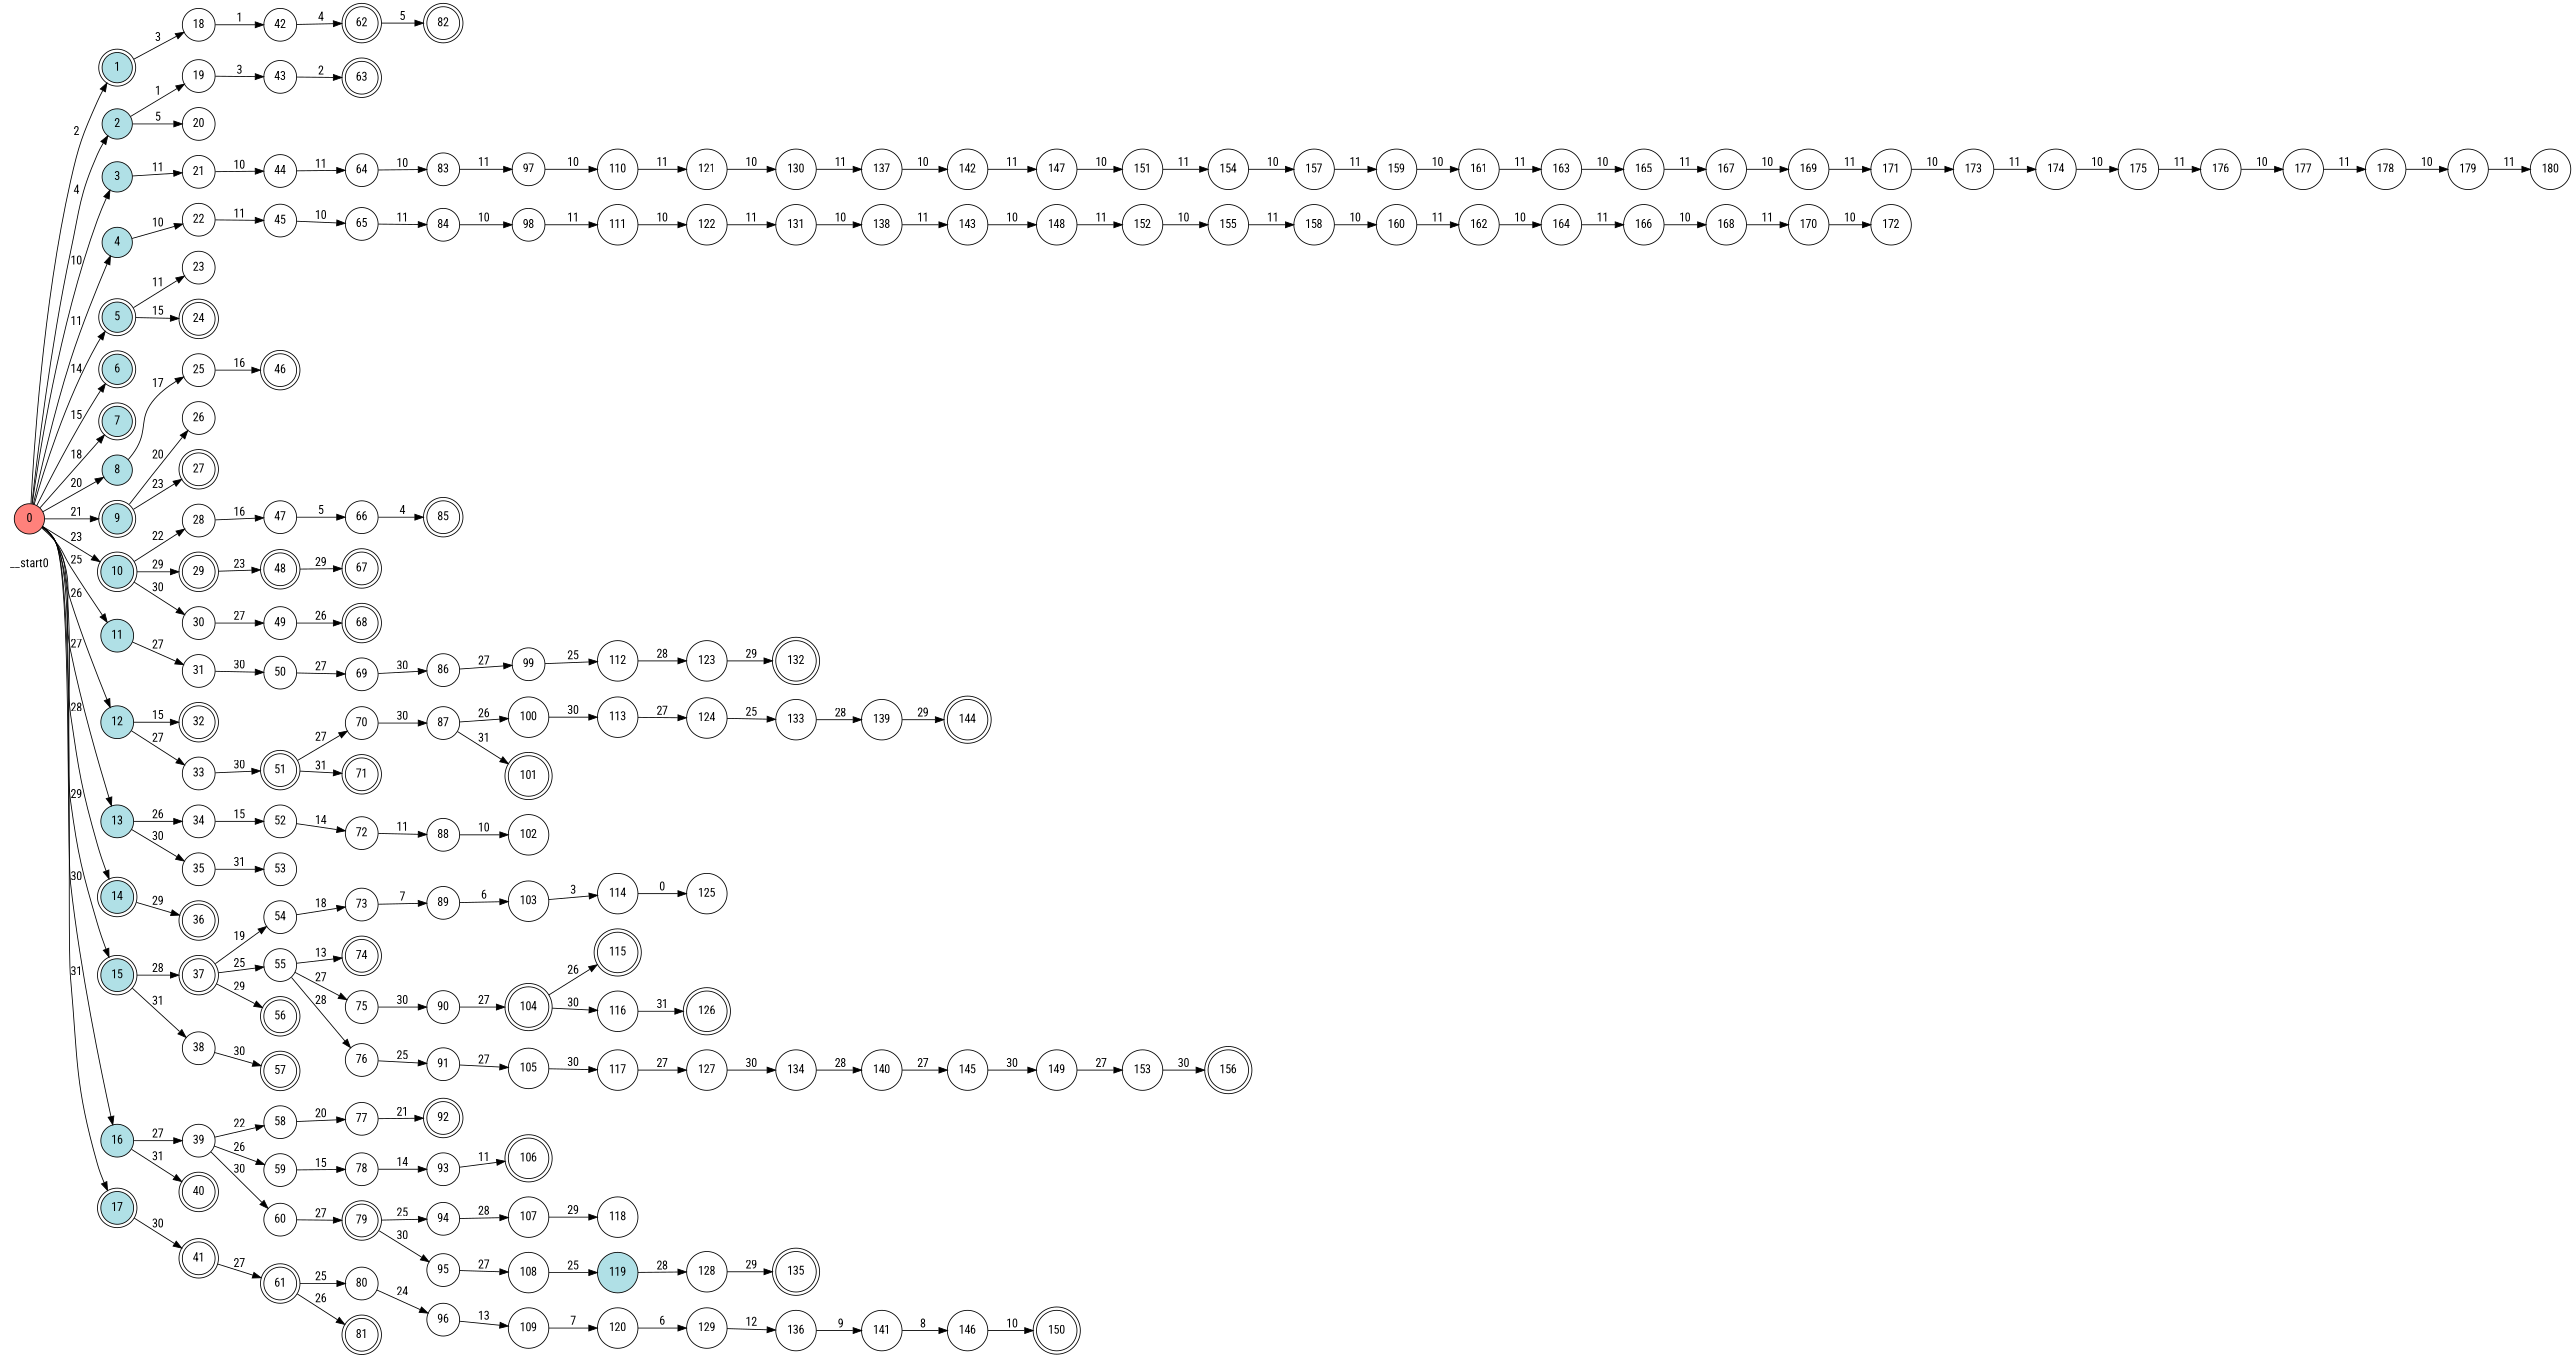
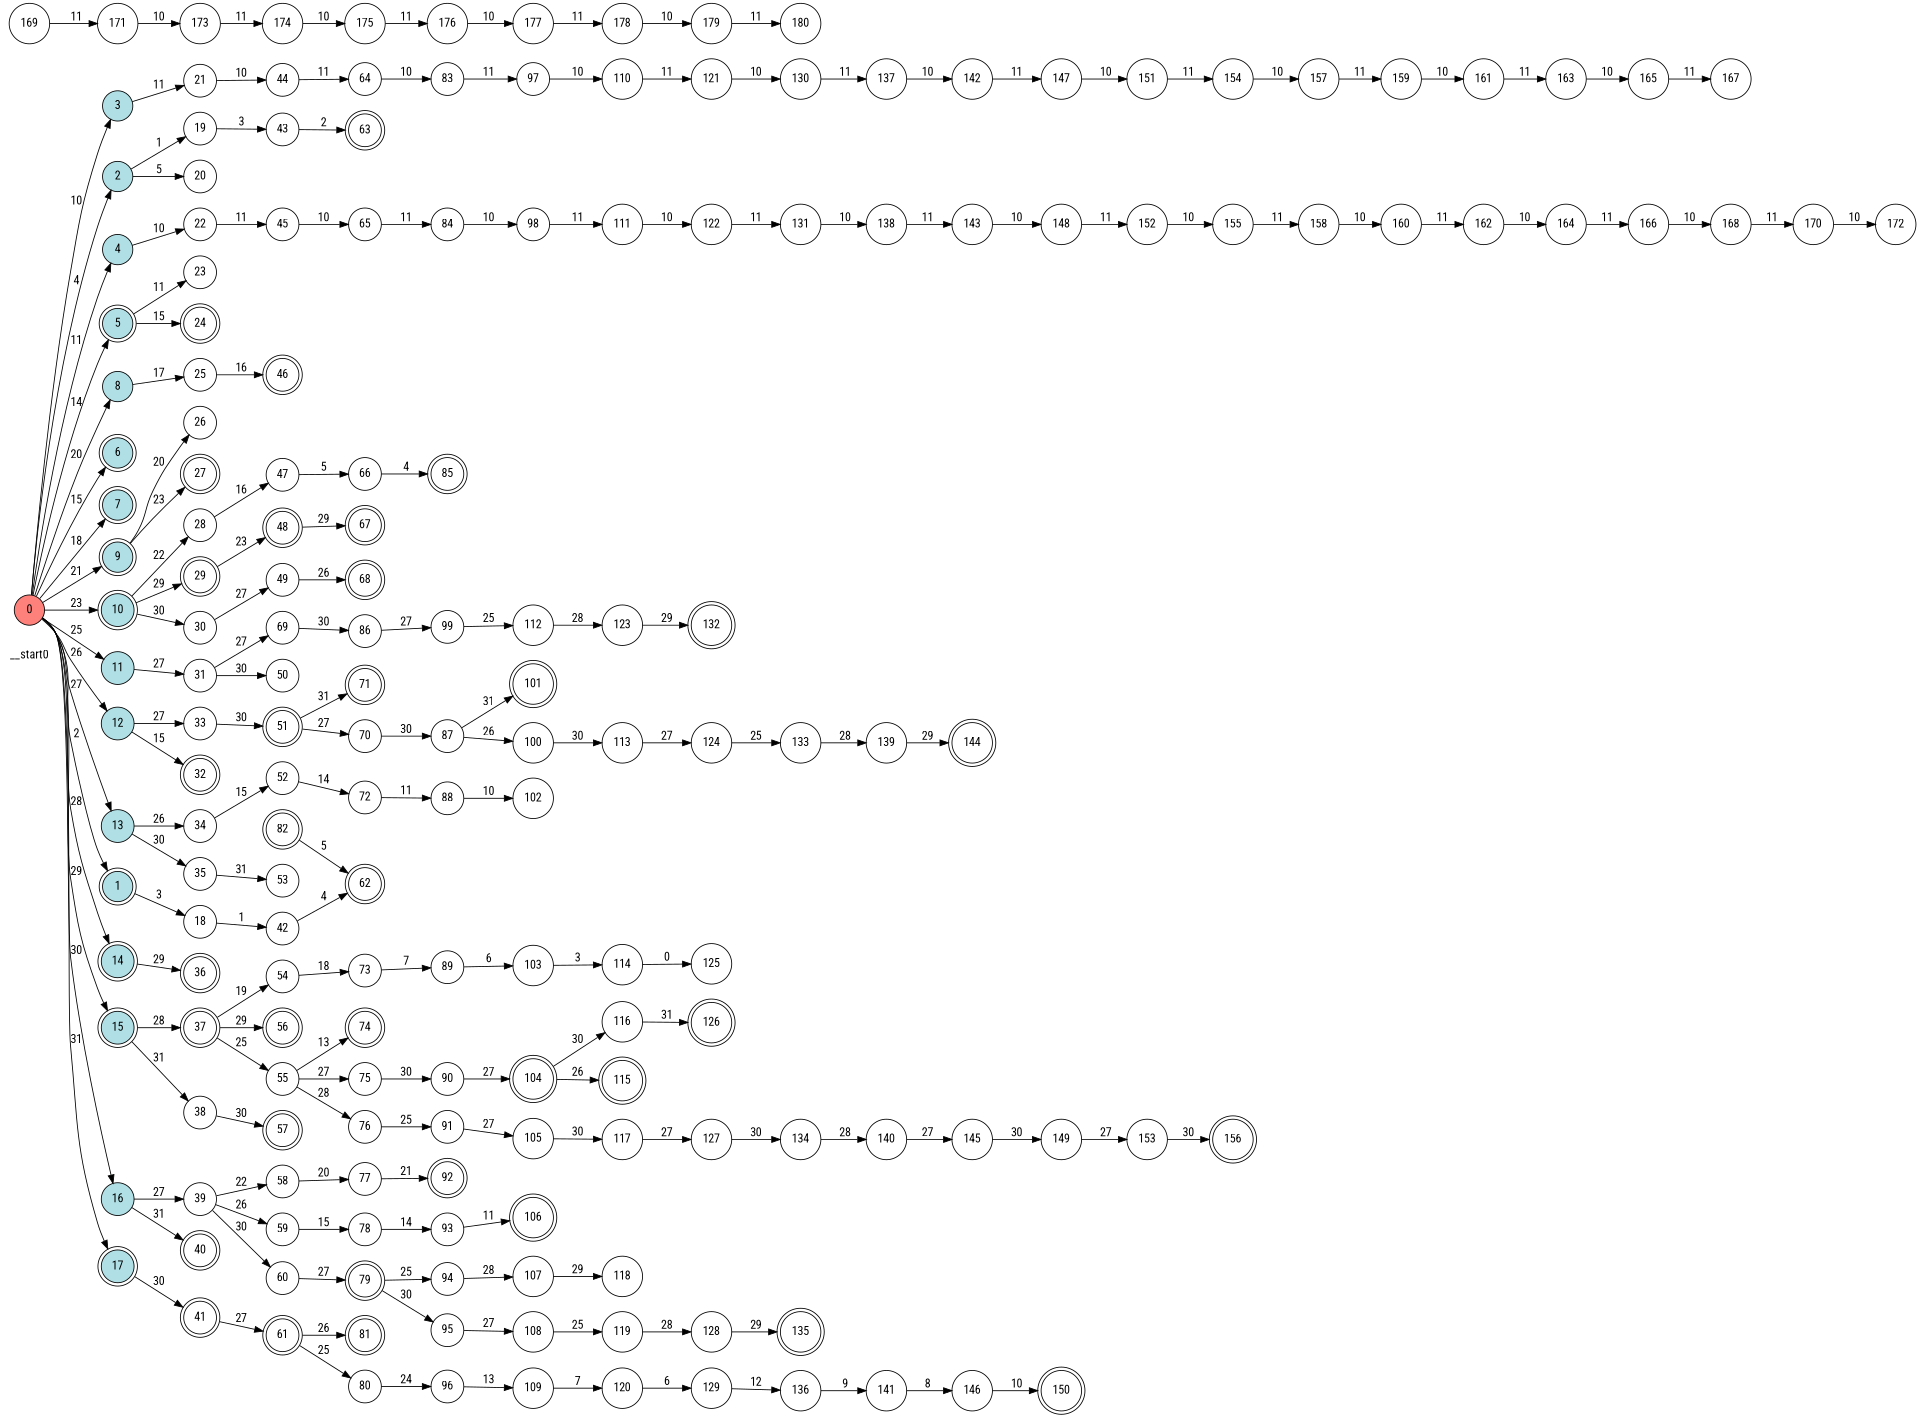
(398, 23) -> (320, 854)
(1763, 169) -> none
(317, 673) -> (238, 654)
(618, 1273) -> (622, 1332)
